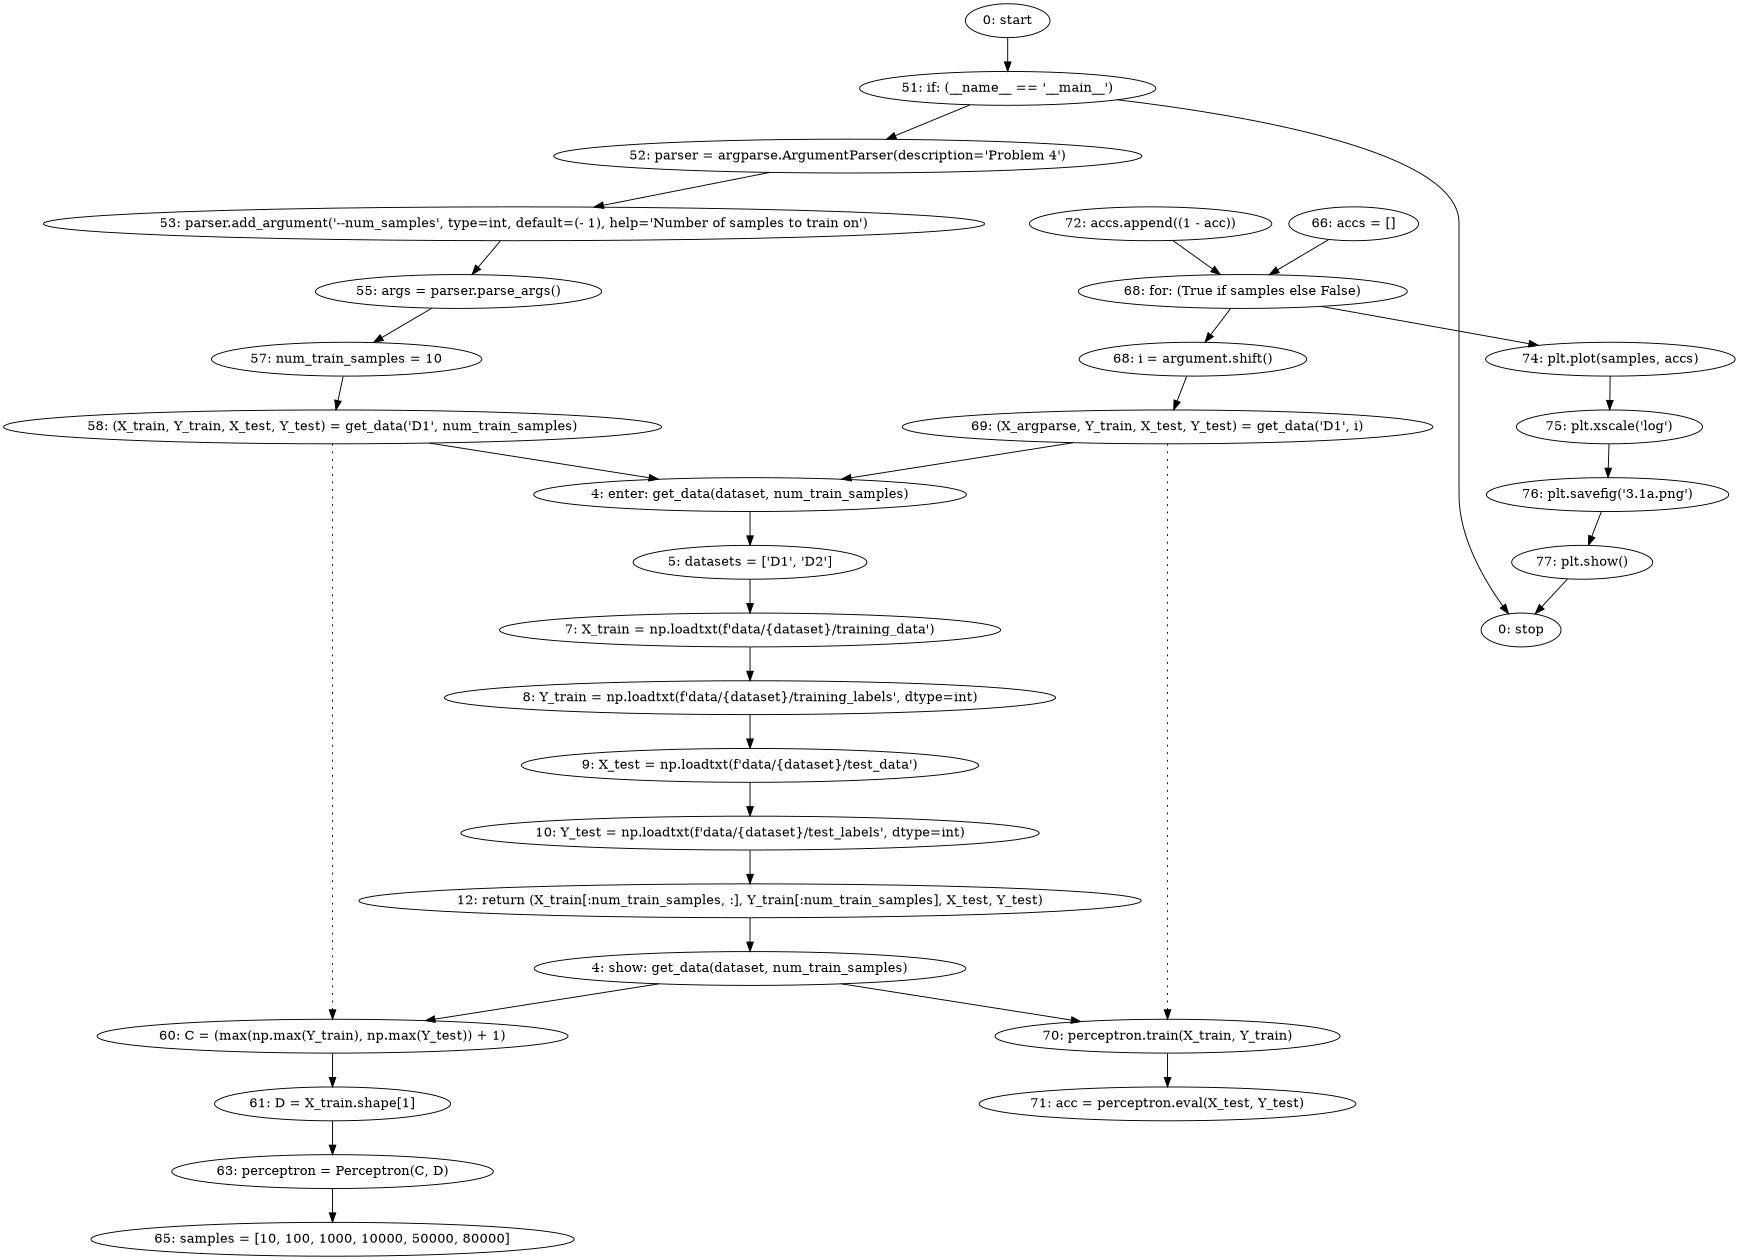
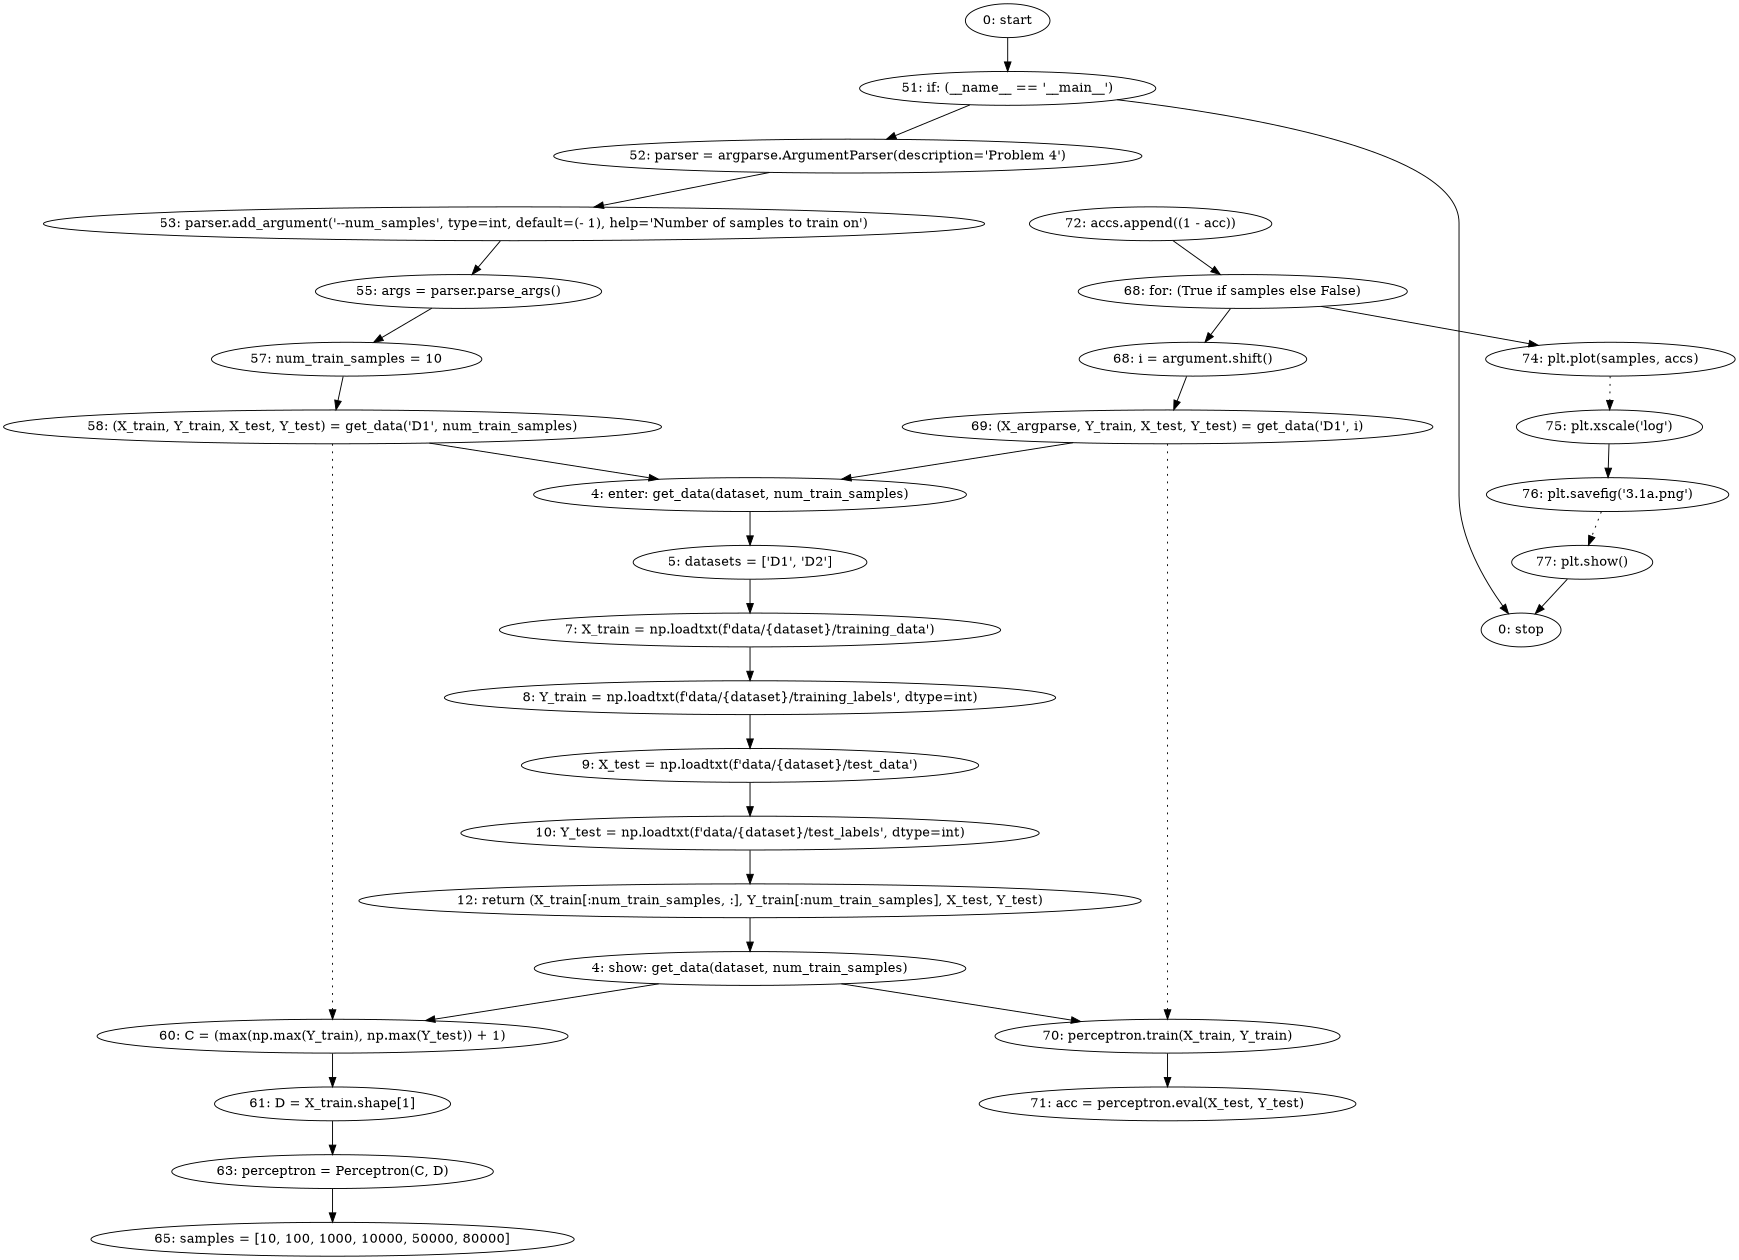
(1354, 224) -> none
(1610, 388) -> (1610, 388)
(1597, 524) -> (1597, 524)
